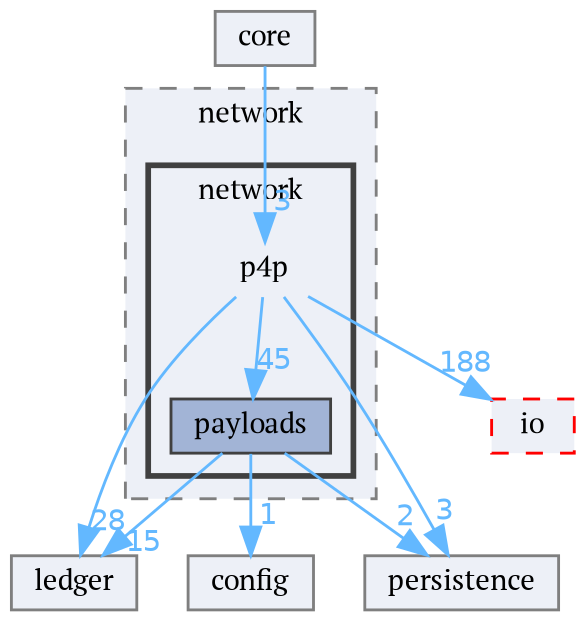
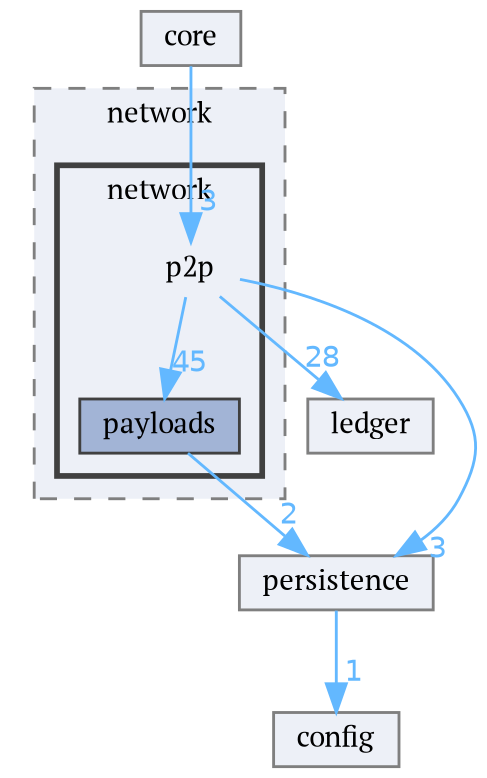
(265, 269) -> (191, 269)
(533, 426) -> none
(251, 490) -> (336, 647)
(174, 495) -> none
